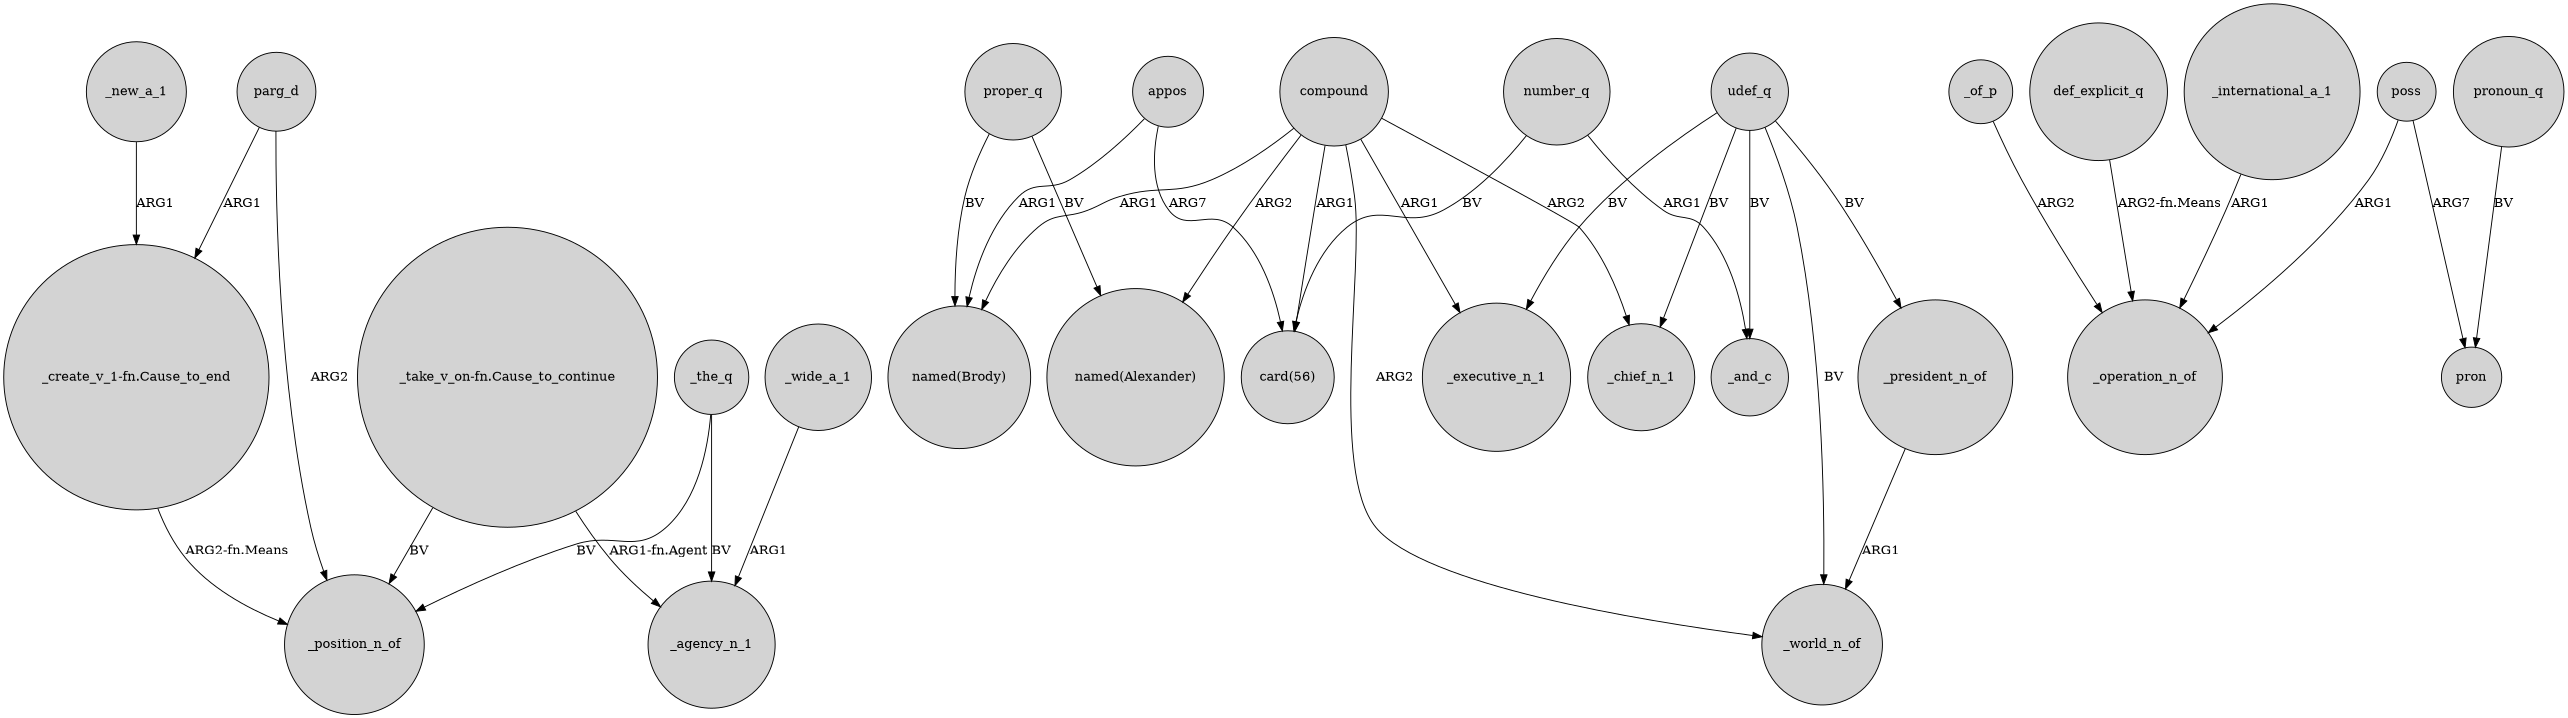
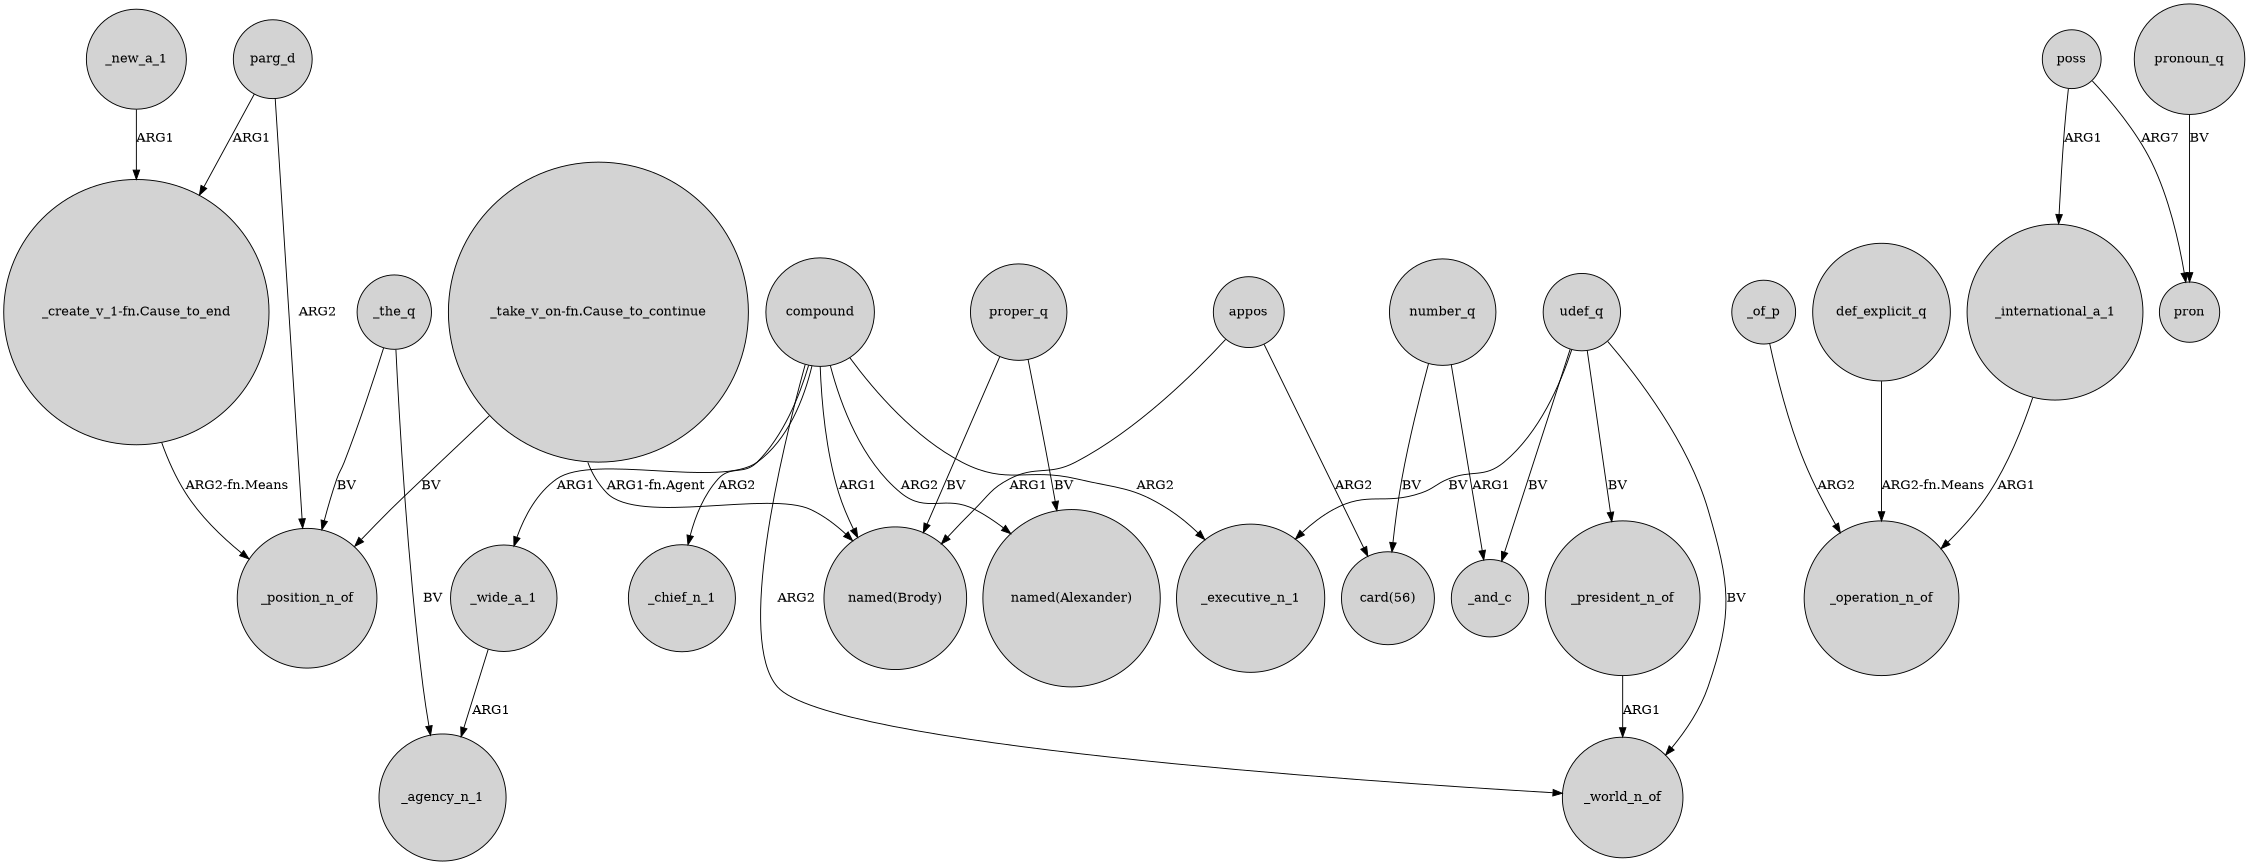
(1188, 203) -> (1354, 486)
(1420, 203) -> (1156, 486)
(1704, 214) -> none
(1310, 234) -> (678, 472)
(2321, 235) -> (2063, 152)
(611, 559) -> (711, 506)
